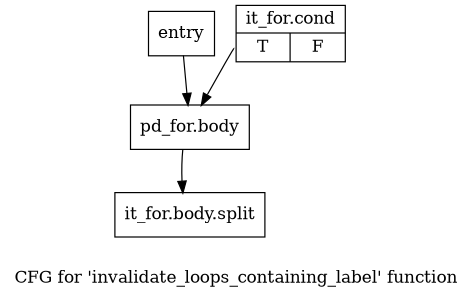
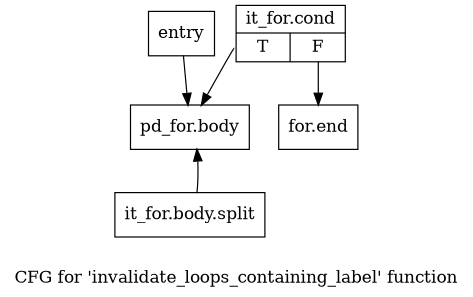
none -> (318, 127)
(182, 165) -> (198, 177)
